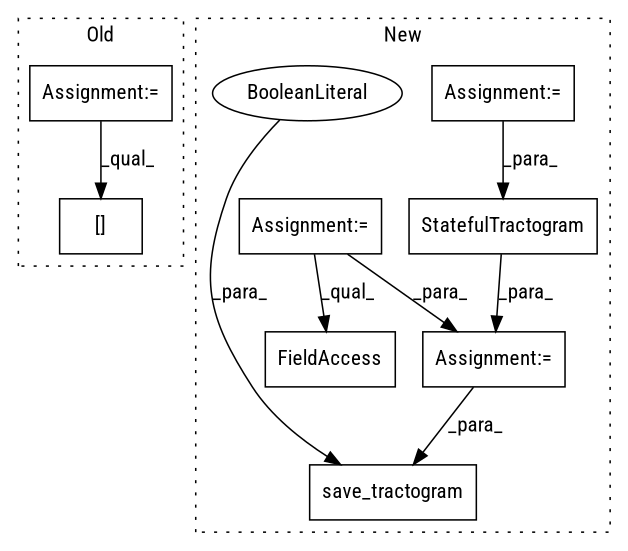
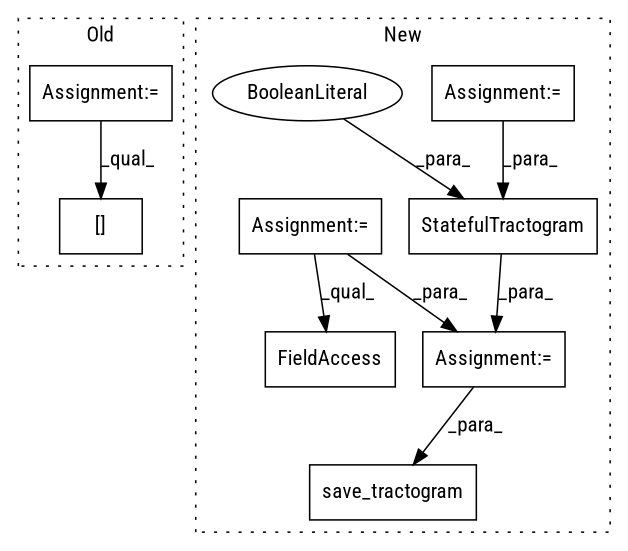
(213, 300) -> (397, 154)
